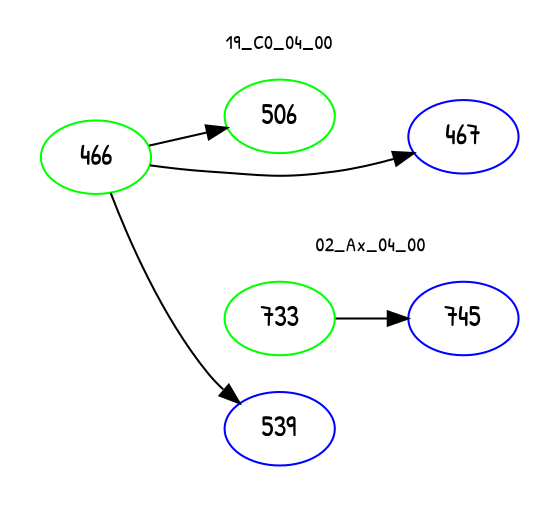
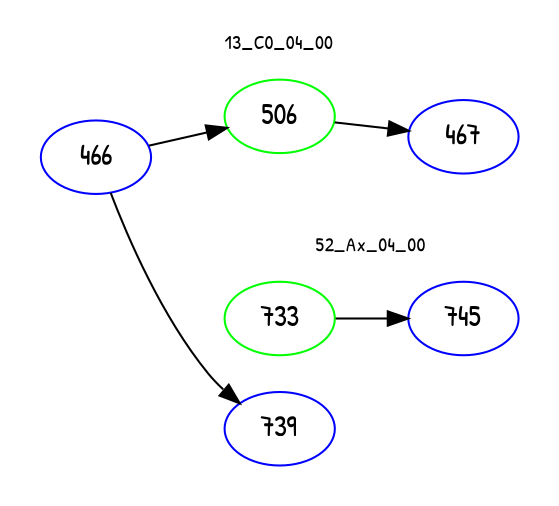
(280, 44) -> (280, 44)
(96, 157) -> (96, 157)
(273, 176) -> (362, 125)
(372, 246) -> (372, 246)
(280, 429) -> (280, 429)
